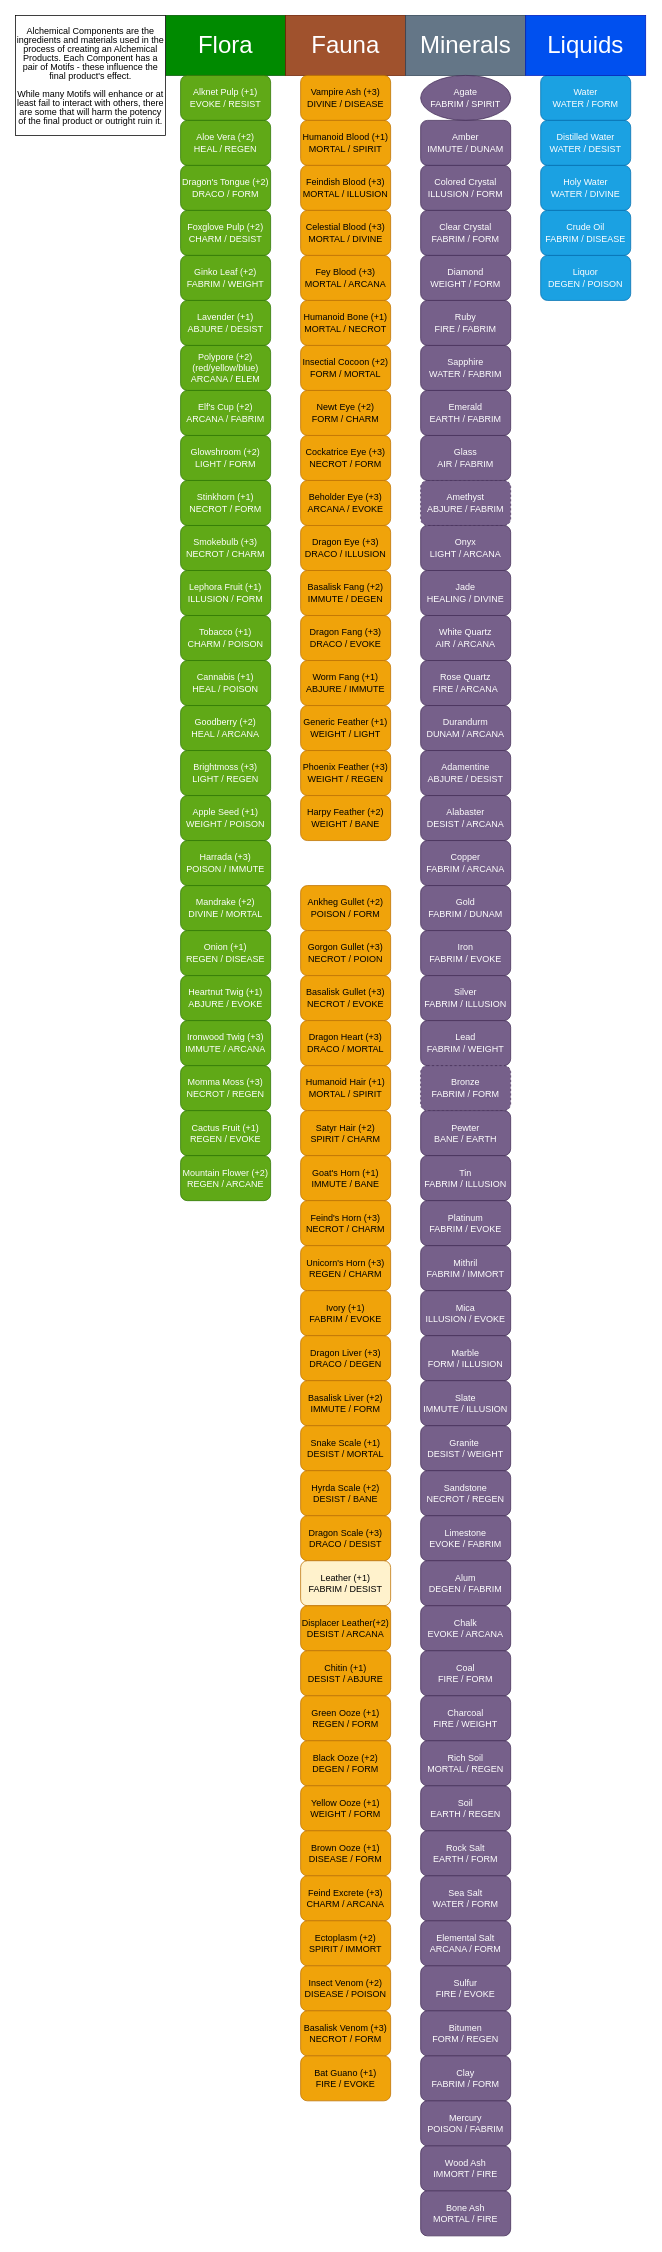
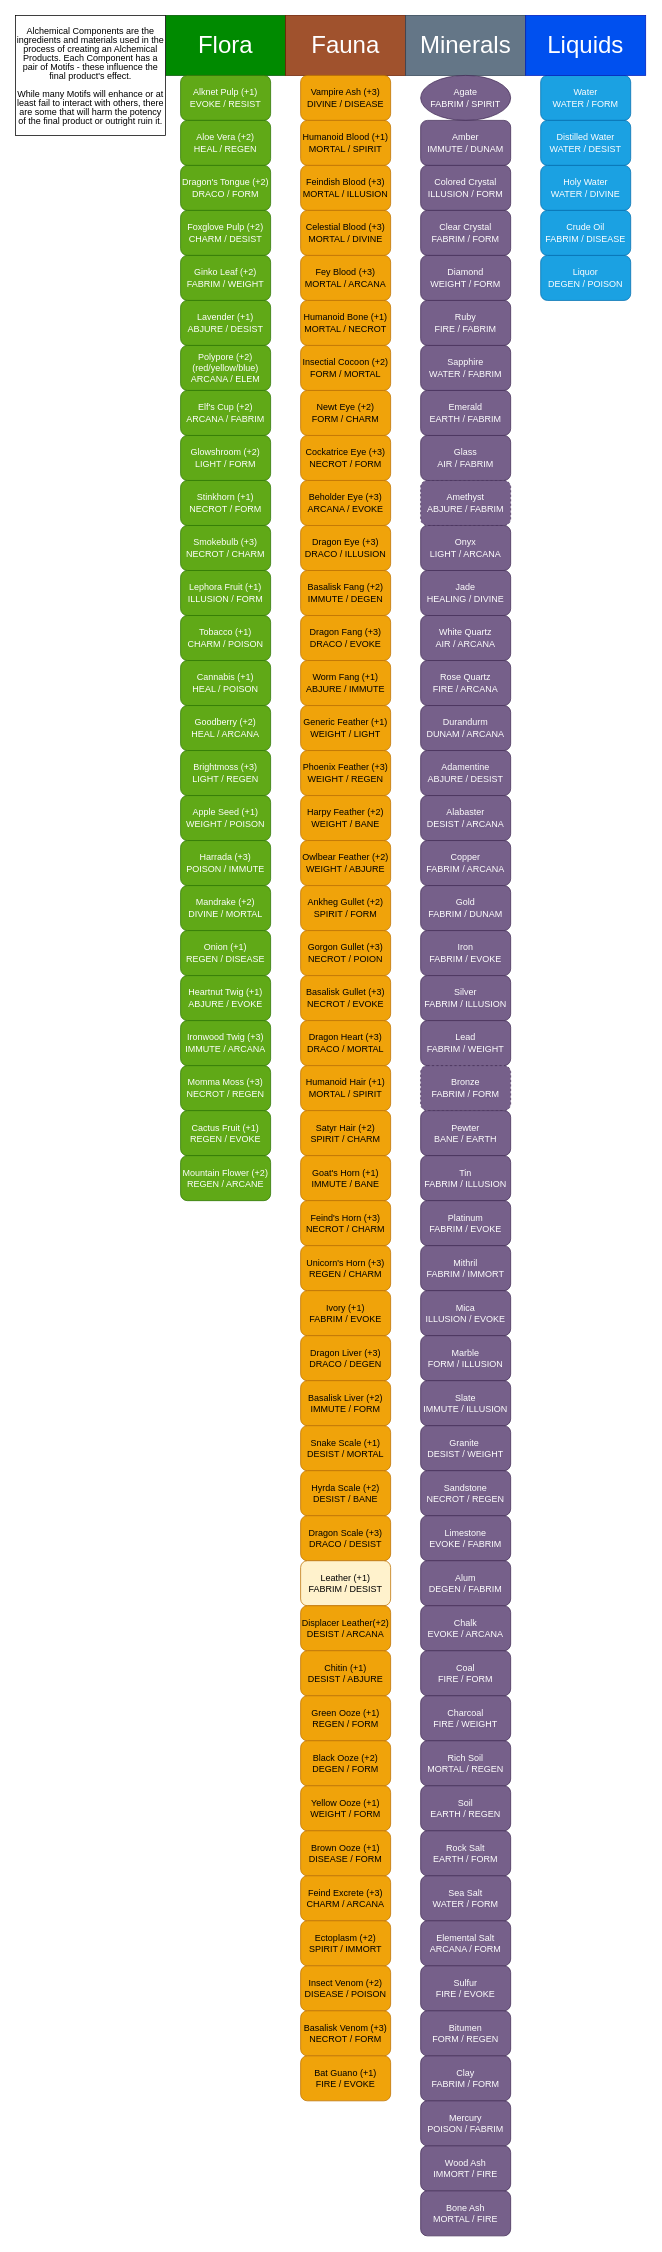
none -> (345, 863)
(345, 908) -> (345, 908)
